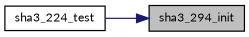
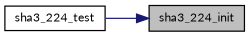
(197, 18) -> (197, 18)
